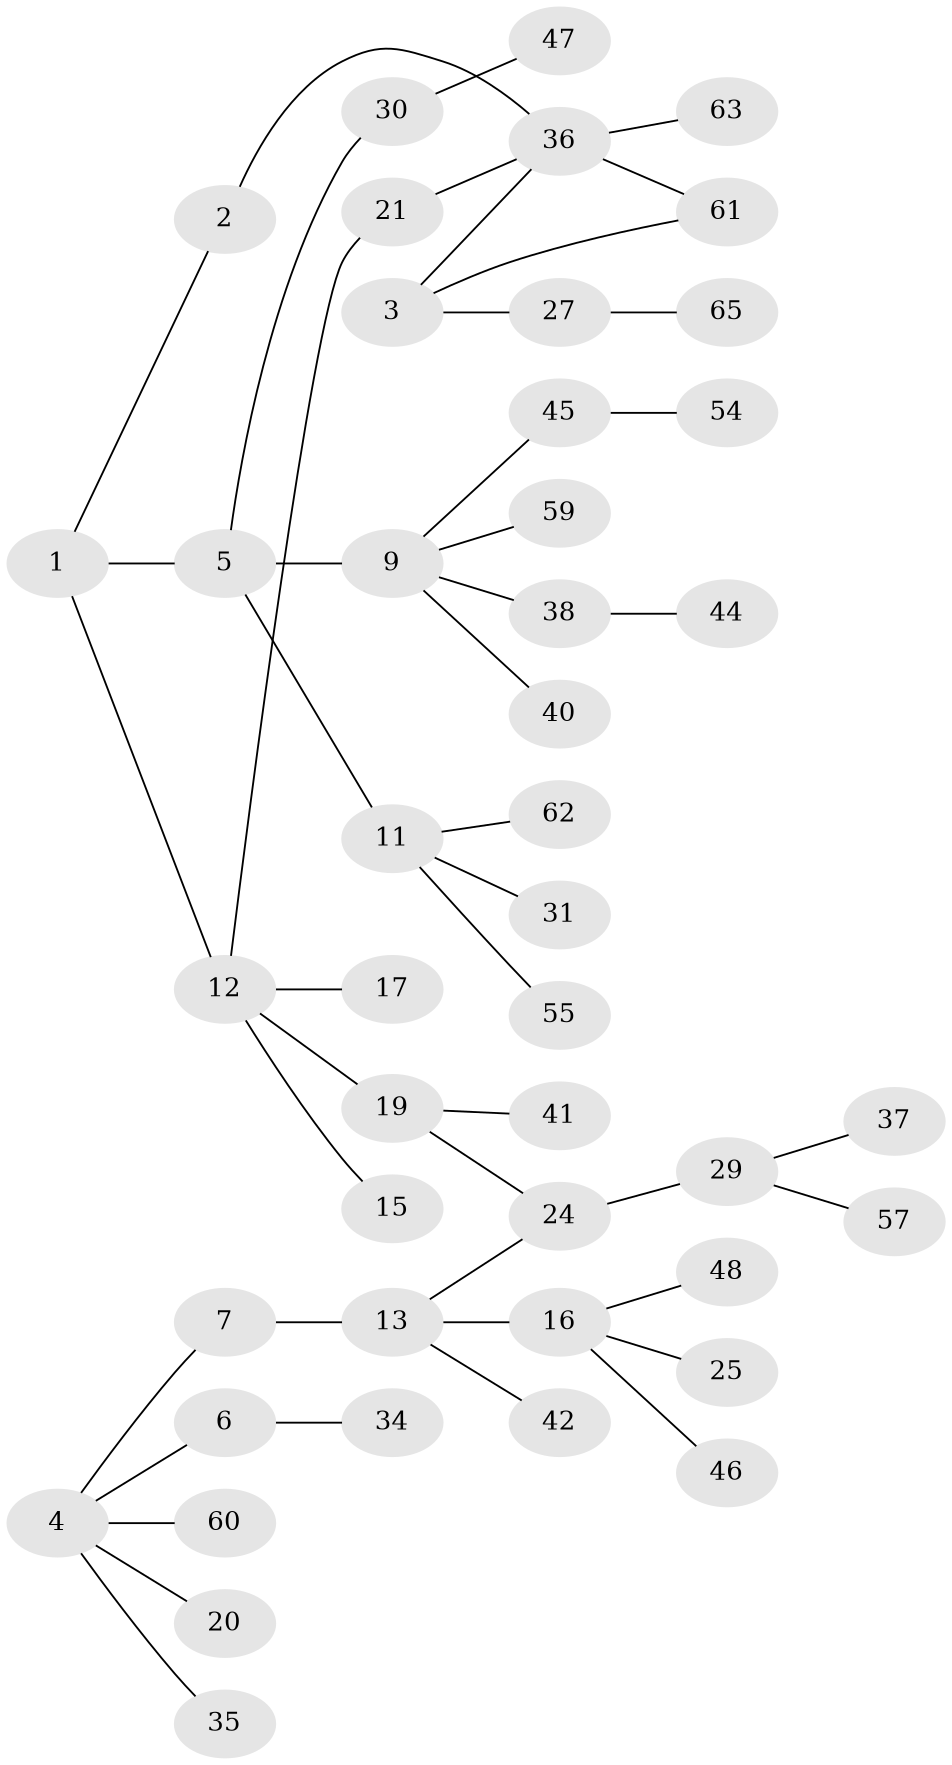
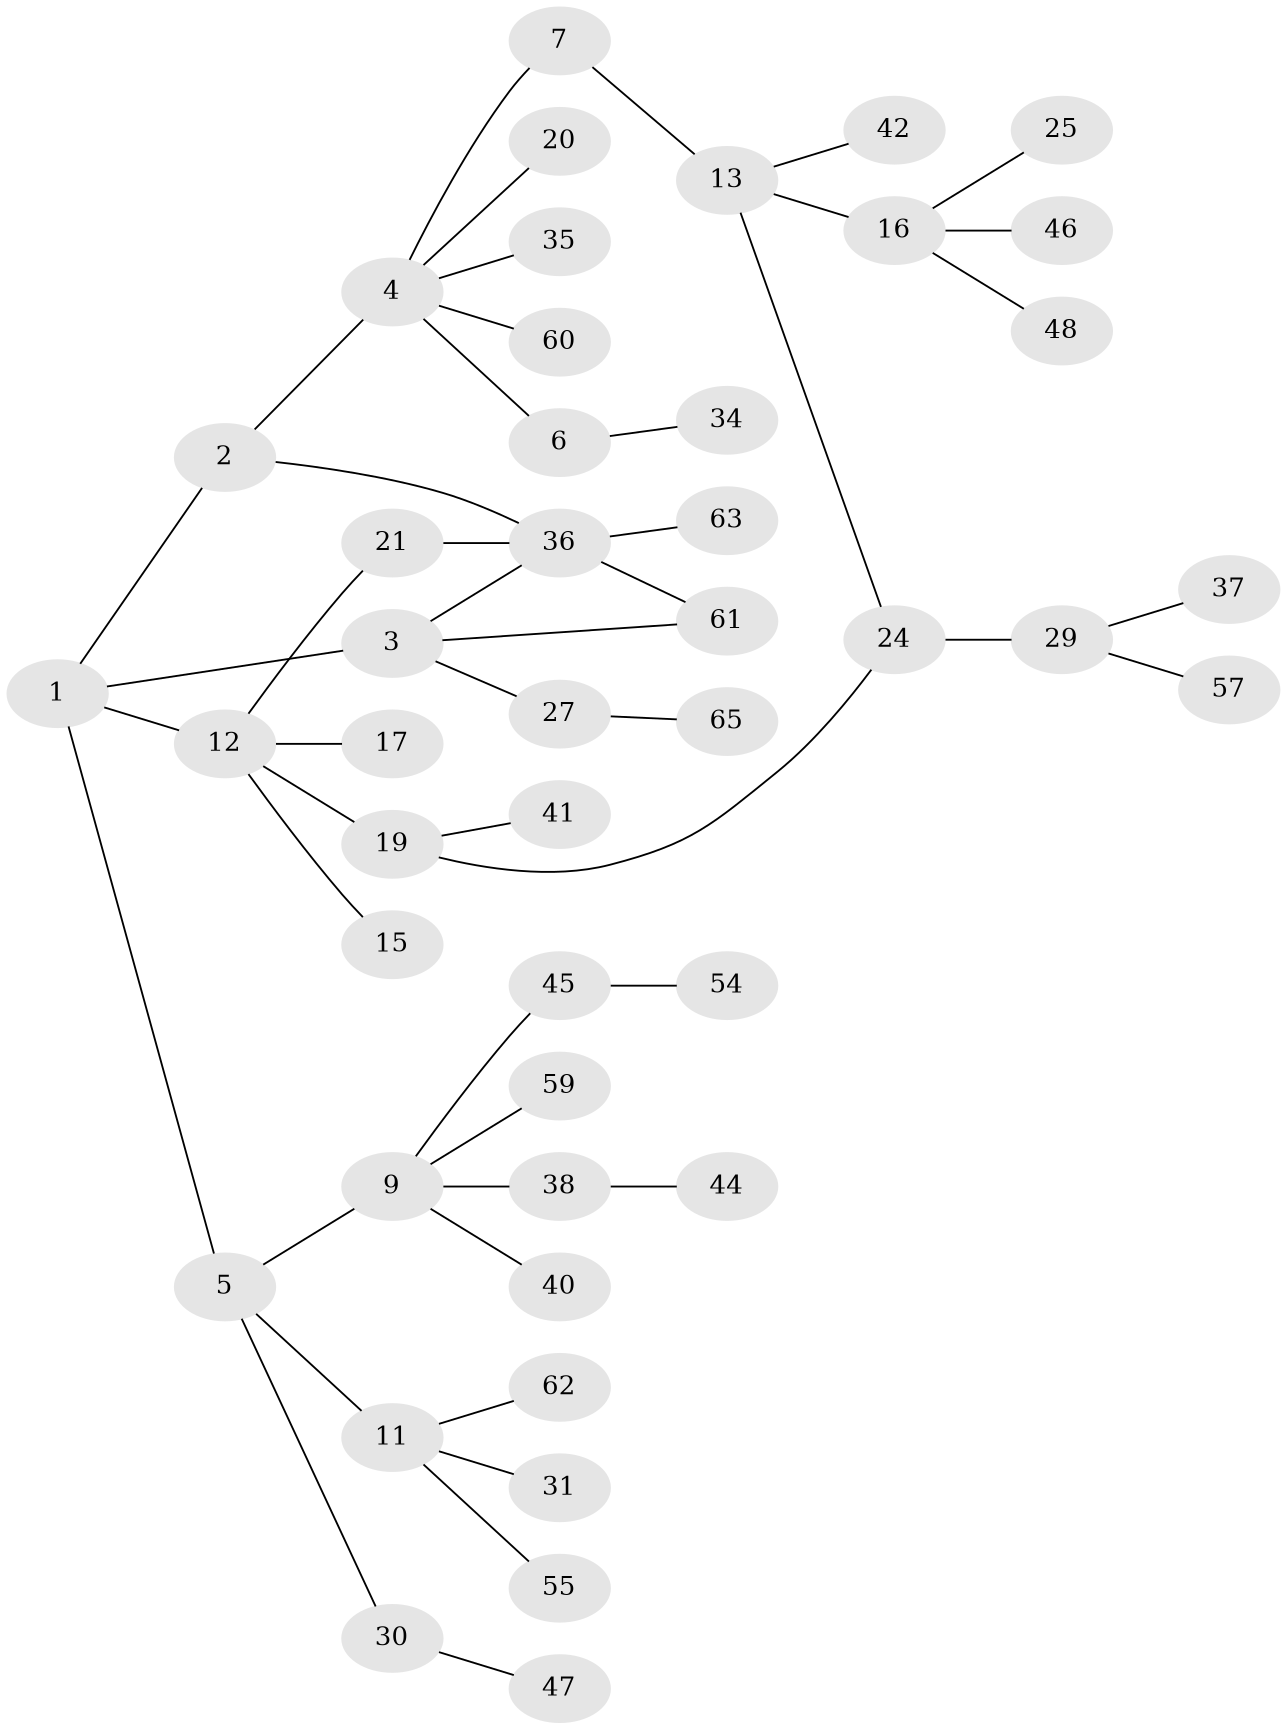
none -> (309, 375)
none -> (225, 669)
